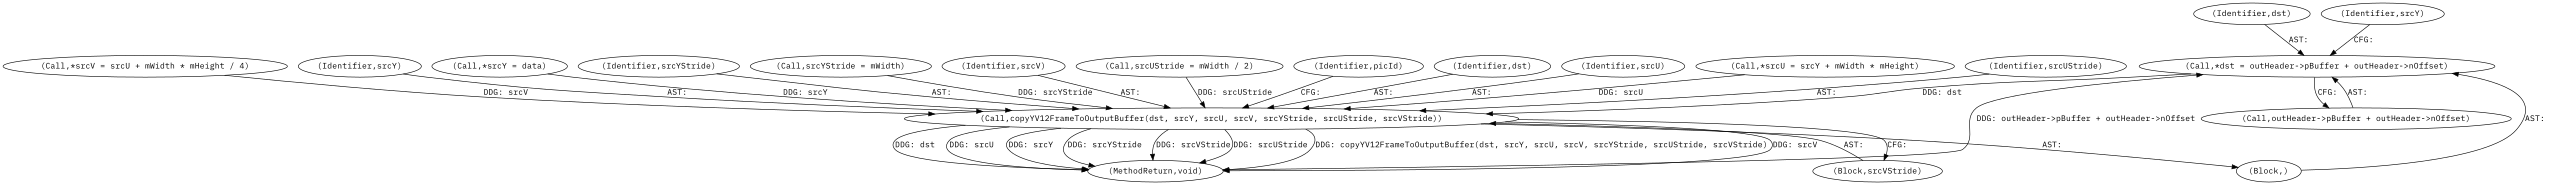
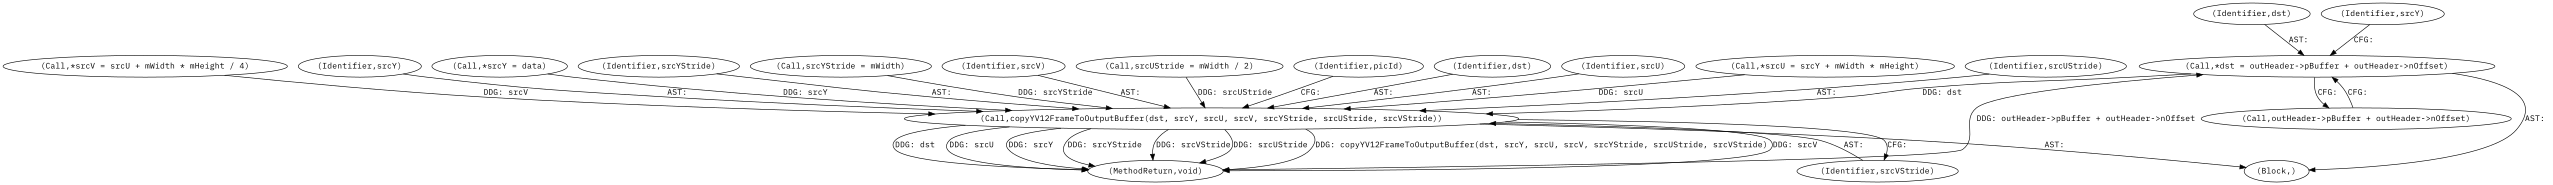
(2360, 93) -> (2360, 93)
(2463, 154) -> (2472, 151)
(1878, 171) -> (1878, 171)
